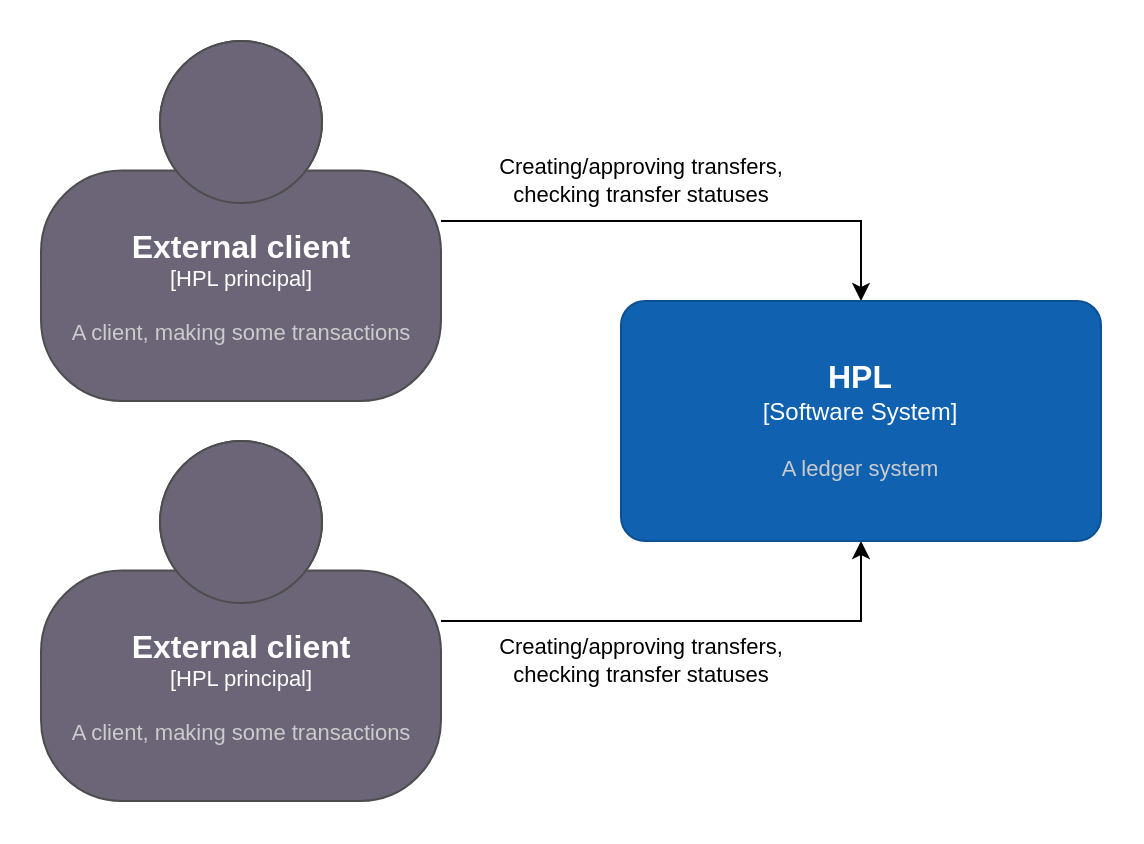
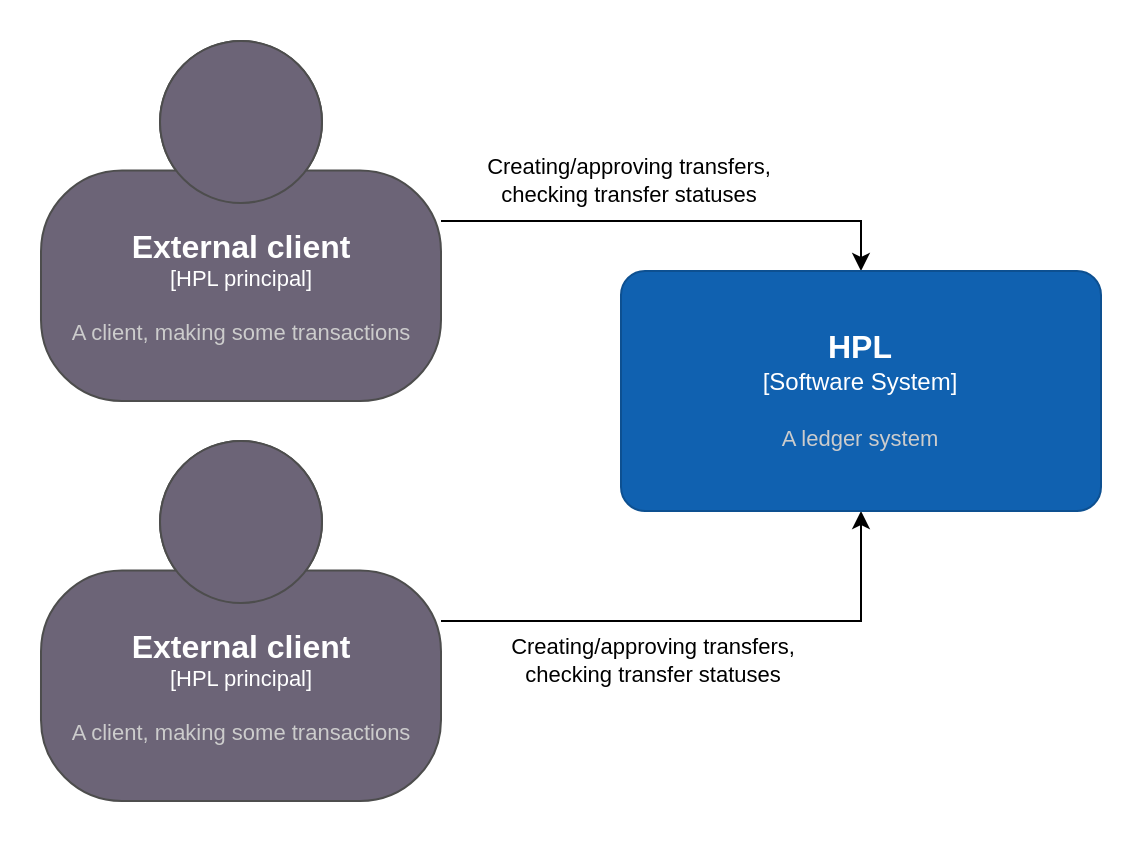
(861, 421) -> (861, 391)
